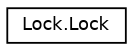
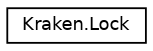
(67, 26) -> (77, 26)
